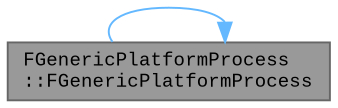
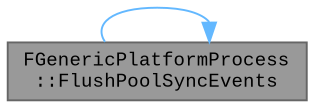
(169, 71) -> (157, 71)
